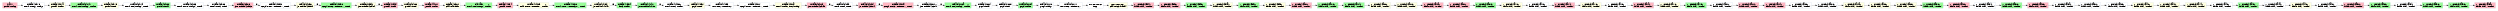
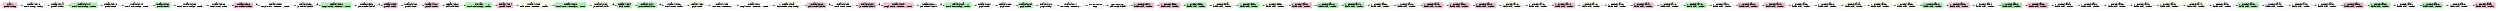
(788, 5) -> (788, 5)
(1486, 5) -> (1486, 5)
(2459, 5) -> (2459, 5)
